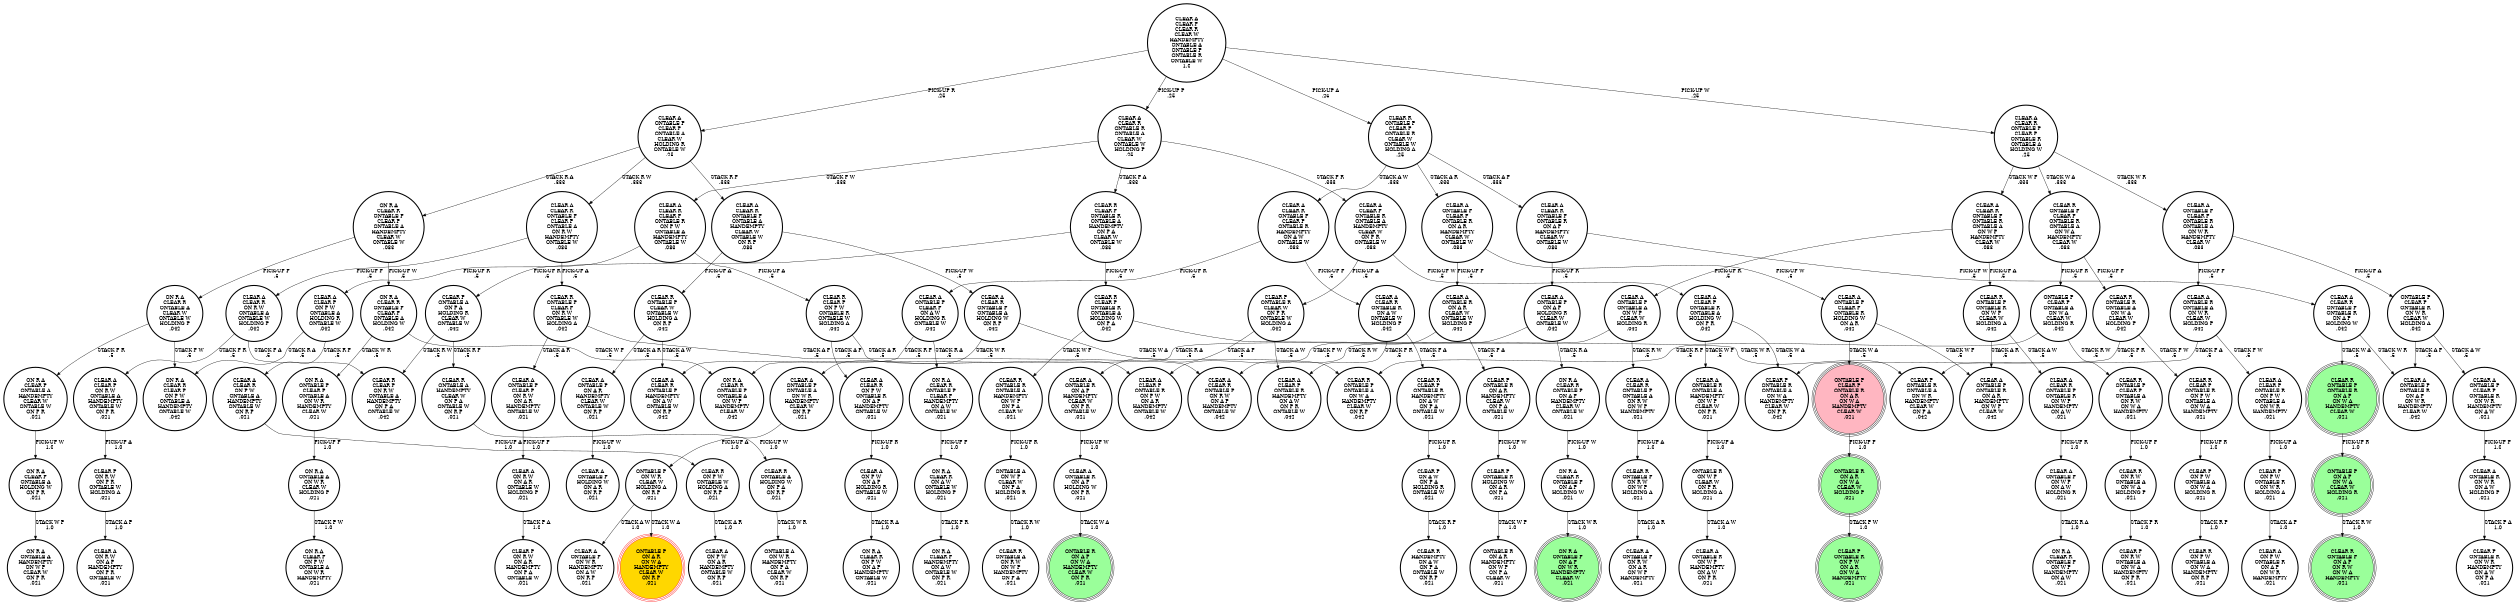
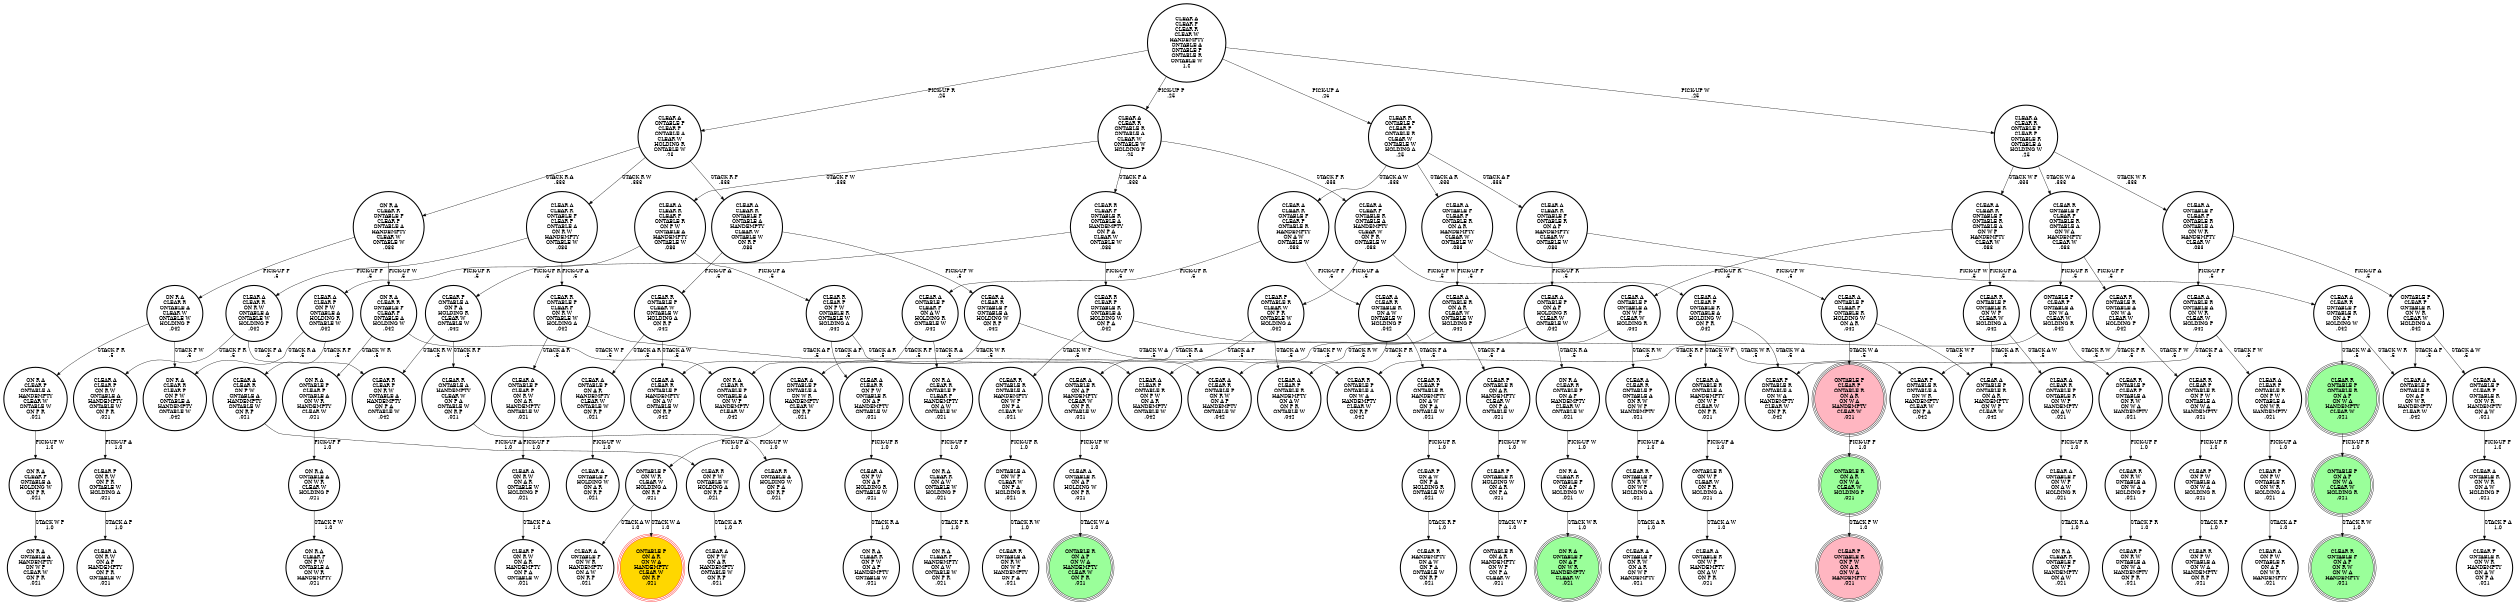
(779, 568) -> none
(1849, 568) -> (1849, 568)
